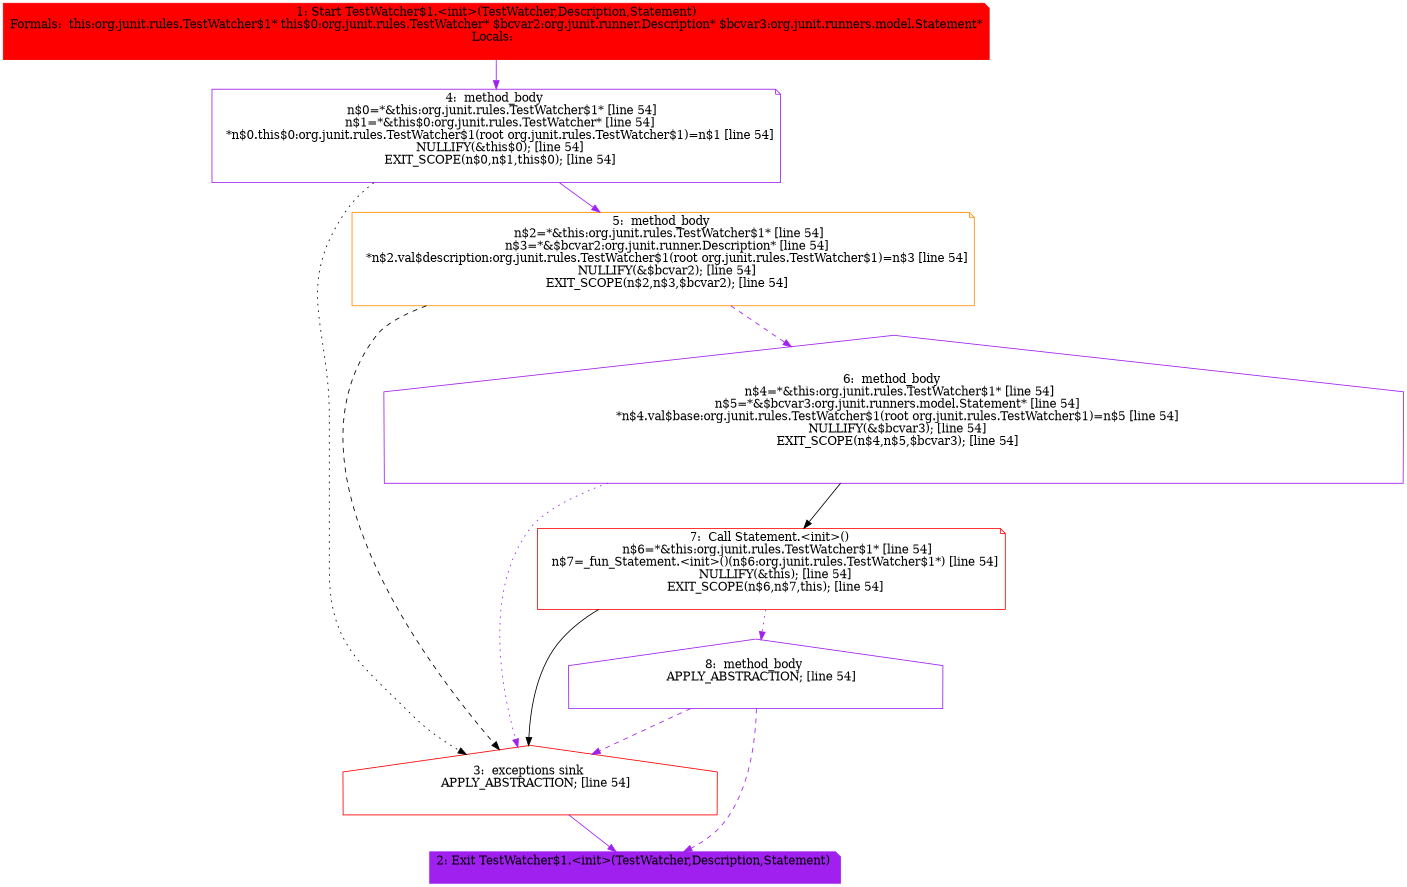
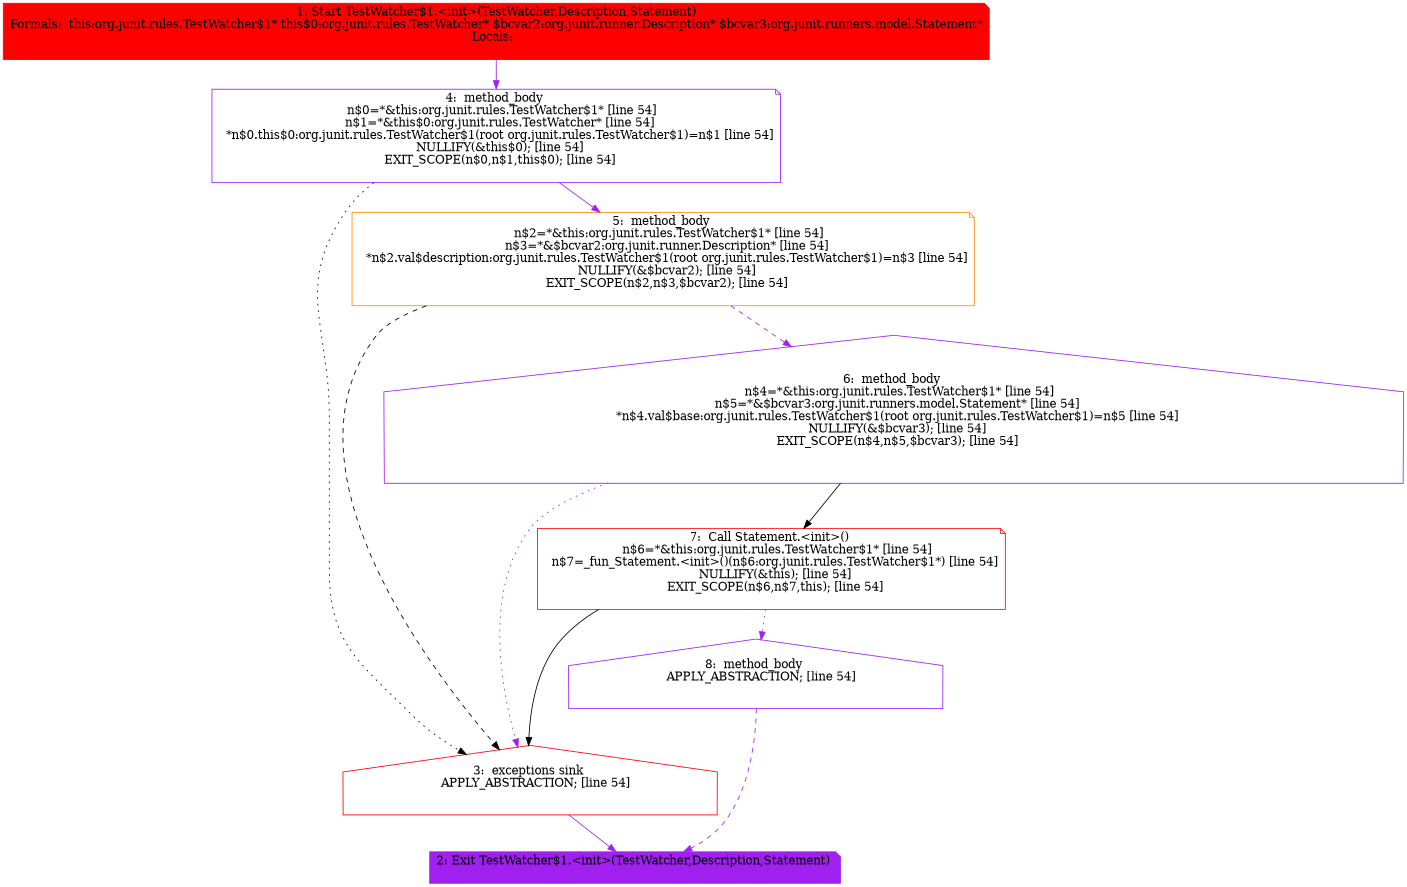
(645, 730) -> none
